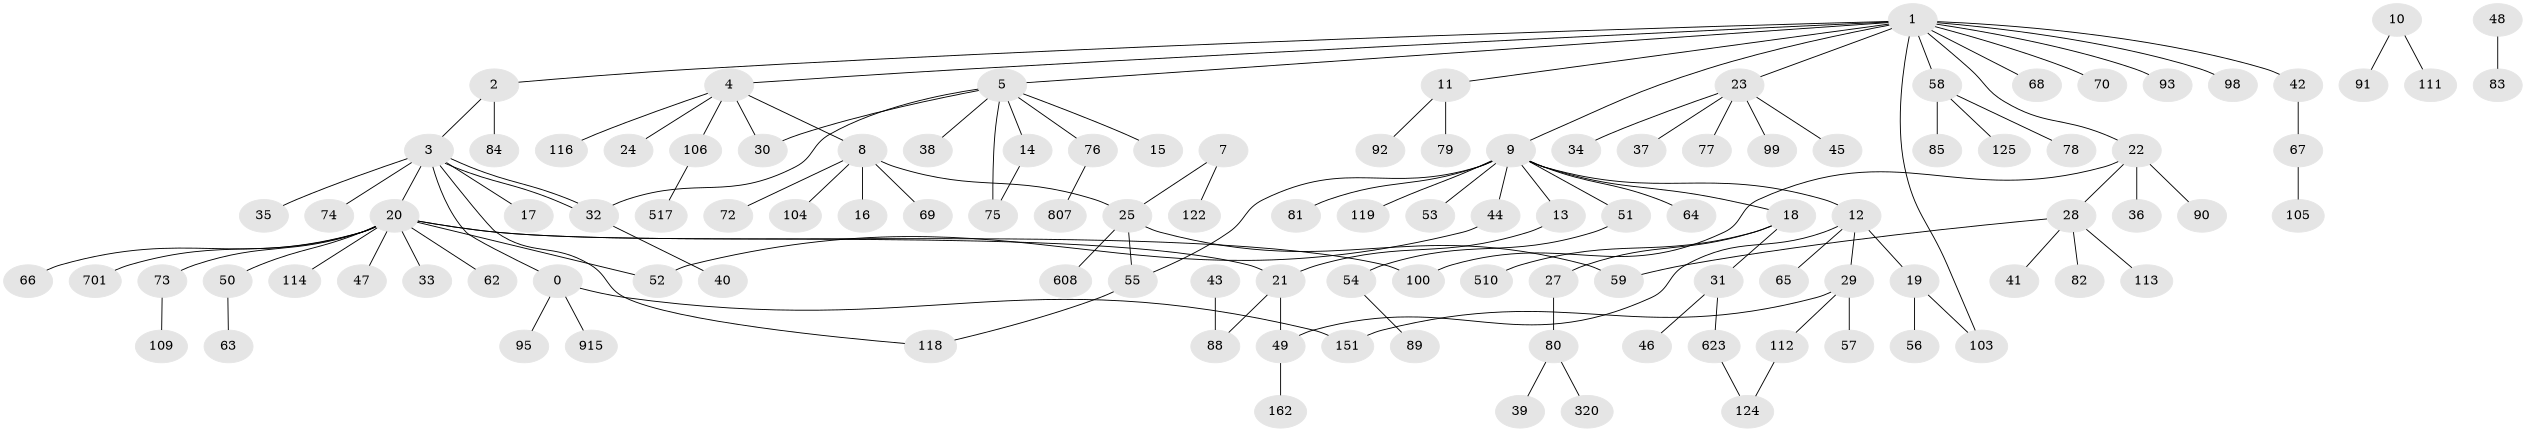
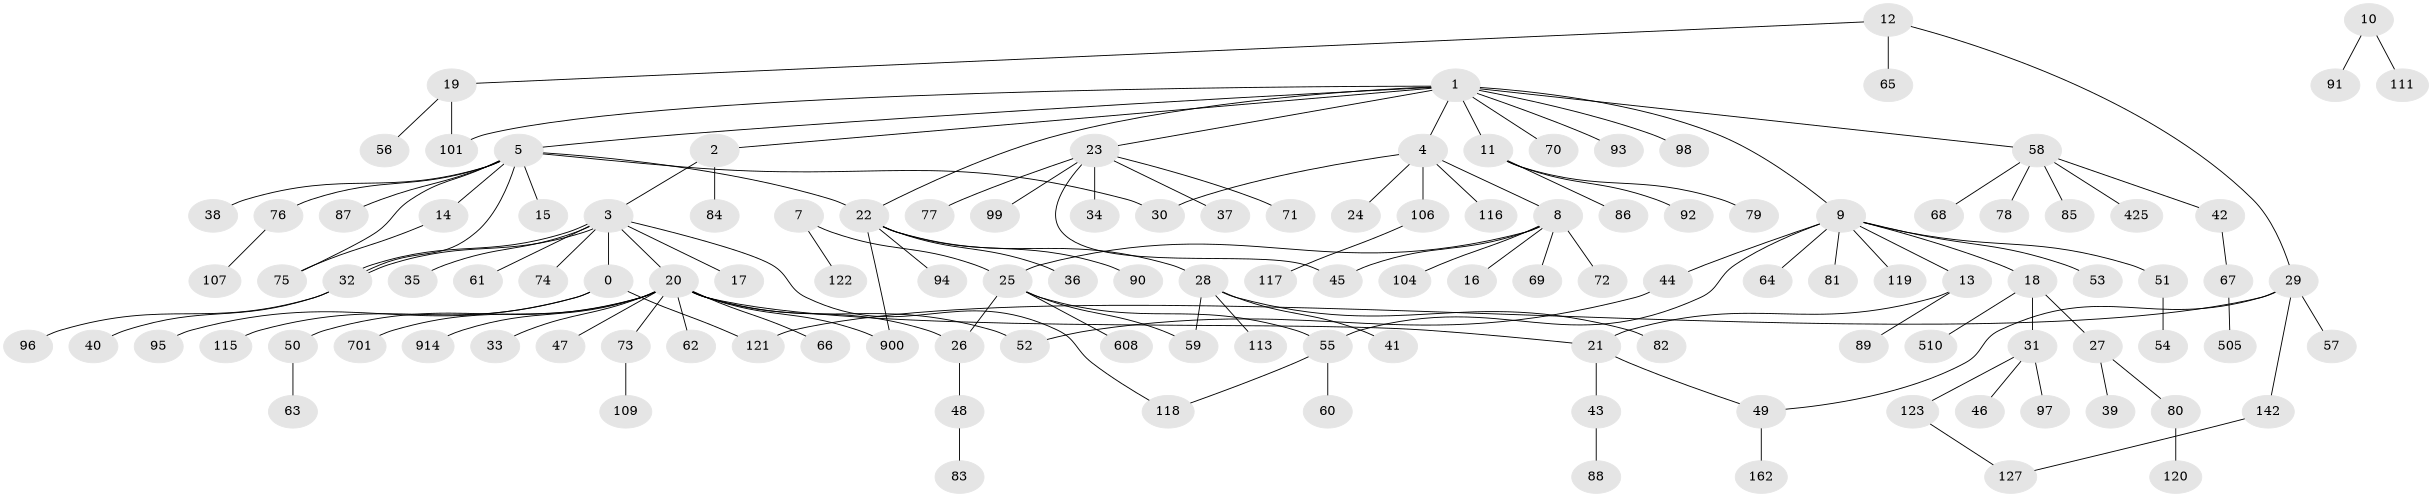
(2110, 37) -> (2129, 183)
(1975, 53) -> (1988, 183)
(2004, 151) -> (2137, 216)
none -> (734, 176)
(1684, 183) -> none
none -> (344, 216)
(661, 216) -> (1271, 281)
(1060, 216) -> (215, 281)
none -> (1291, 216)
none -> (1623, 216)
(2298, 216) -> (2230, 346)
none -> (1448, 249)
(295, 281) -> (428, 346)
none -> (478, 281)
none -> (942, 281)
(1418, 281) -> (892, 346)
(1250, 312) -> (1596, 379)
(1382, 313) -> (1916, 314)
(1579, 320) -> (2046, 314)
none -> (28, 346)
(591, 346) -> (226, 346)
none -> (960, 346)
(1348, 346) -> (758, 346)
(1714, 346) -> (1913, 412)
(1782, 346) -> (2268, 412)
(1982, 346) -> (452, 151)
(1537, 379) -> (2104, 379)
none -> (1328, 412)
(1587, 412) -> (2176, 477)
(1748, 412) -> (2011, 477)
none -> (2045, 412)
